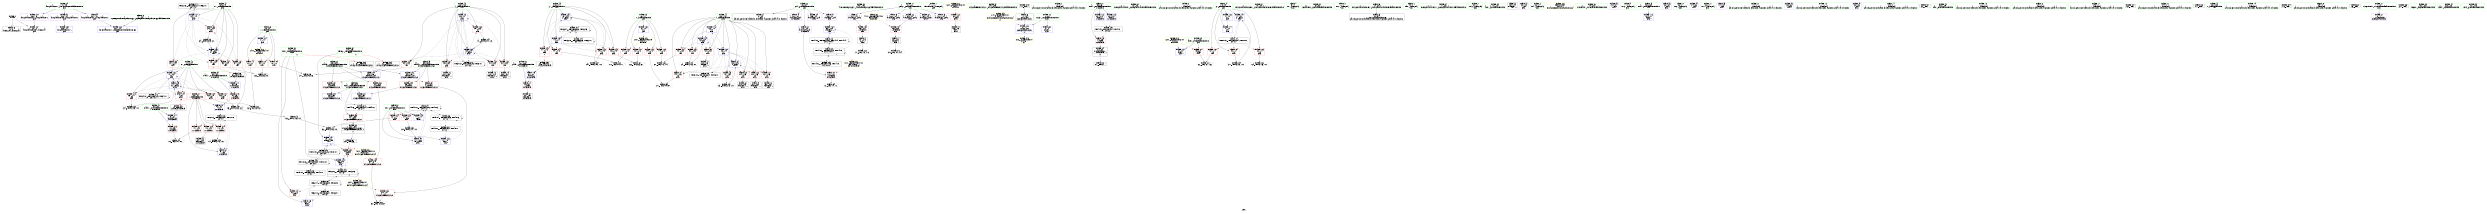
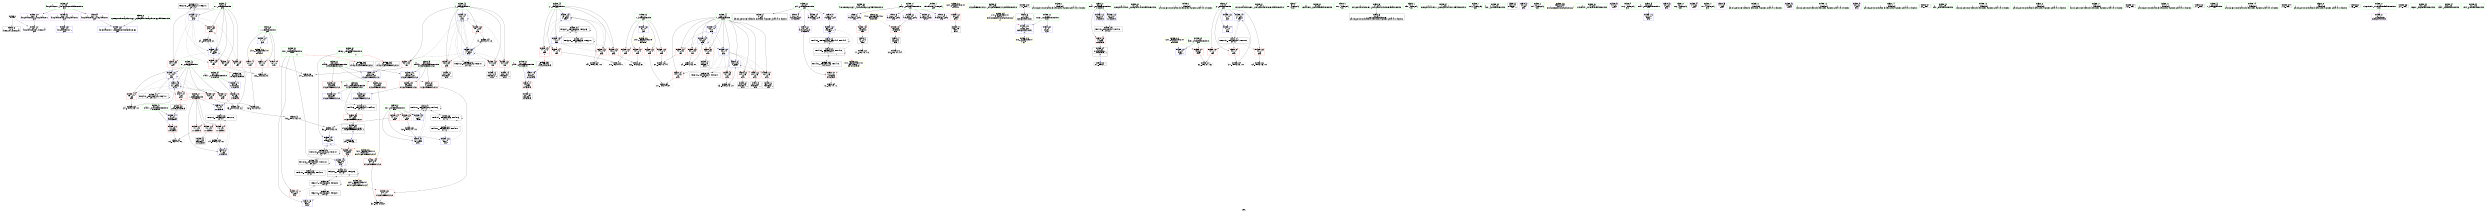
(362, 98) -> (362, 98)
